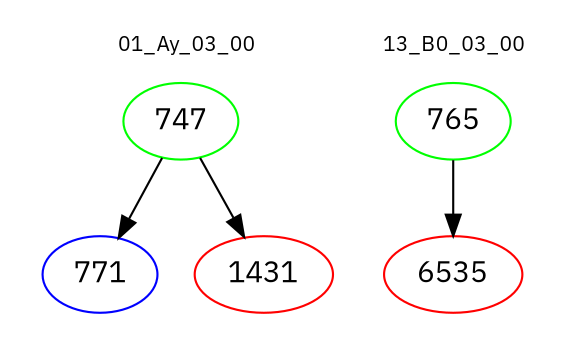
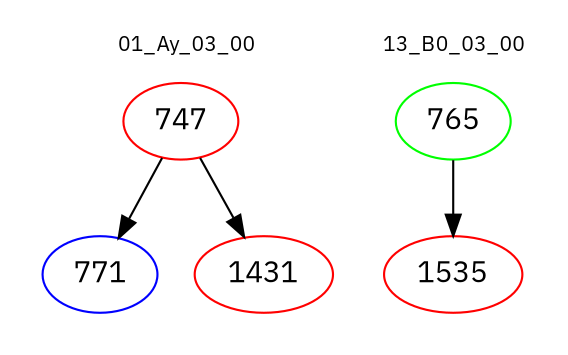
(181, 121) -> (181, 121)
(453, 274) -> (453, 274)
